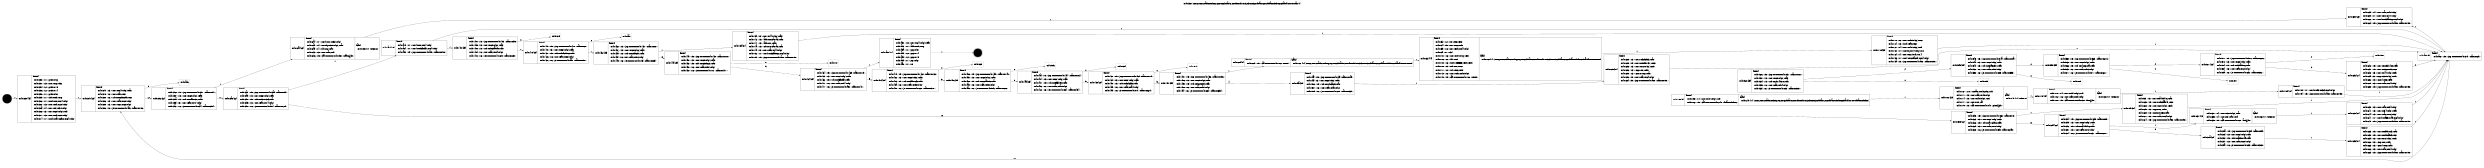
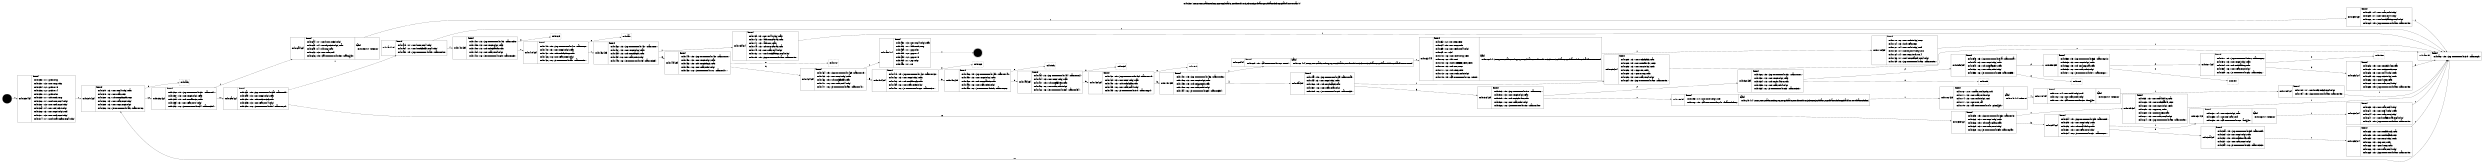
(2430, 38) -> (2431, 33)
none -> (1511, 98)
